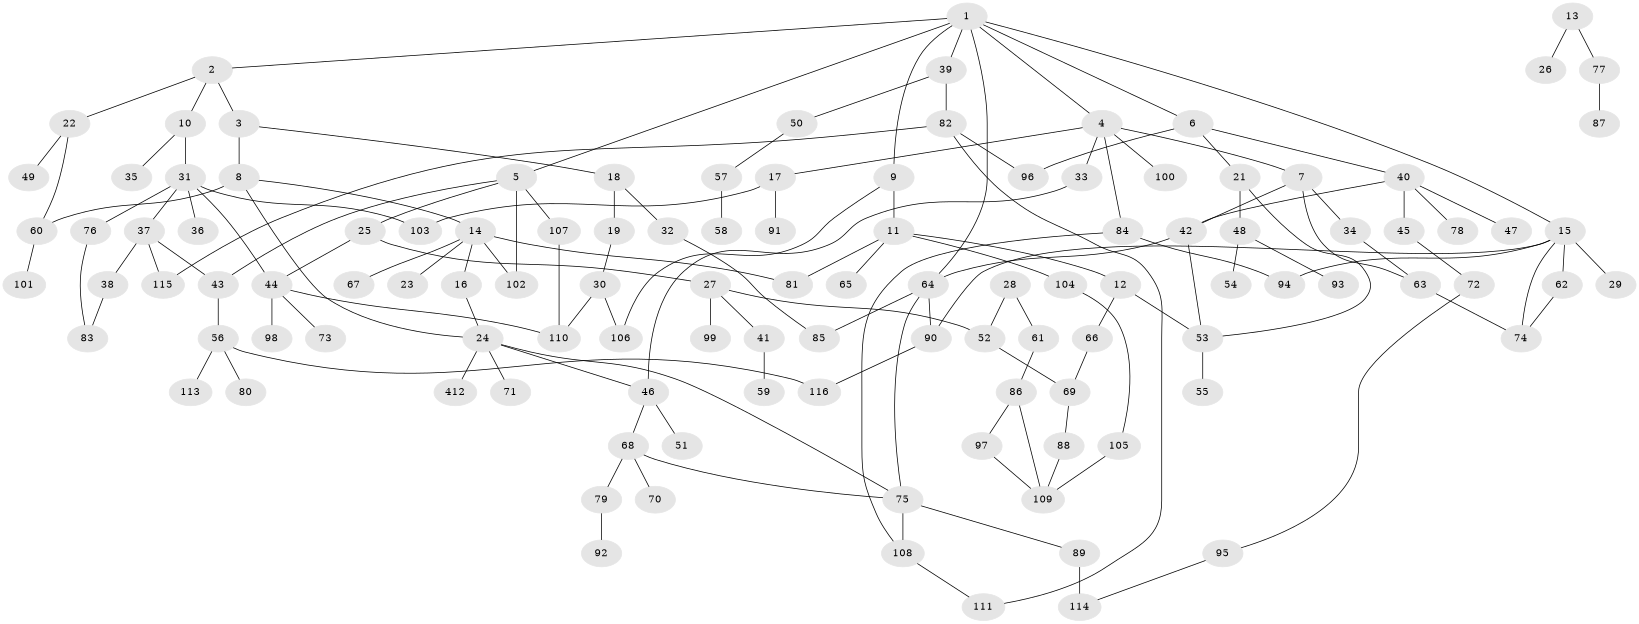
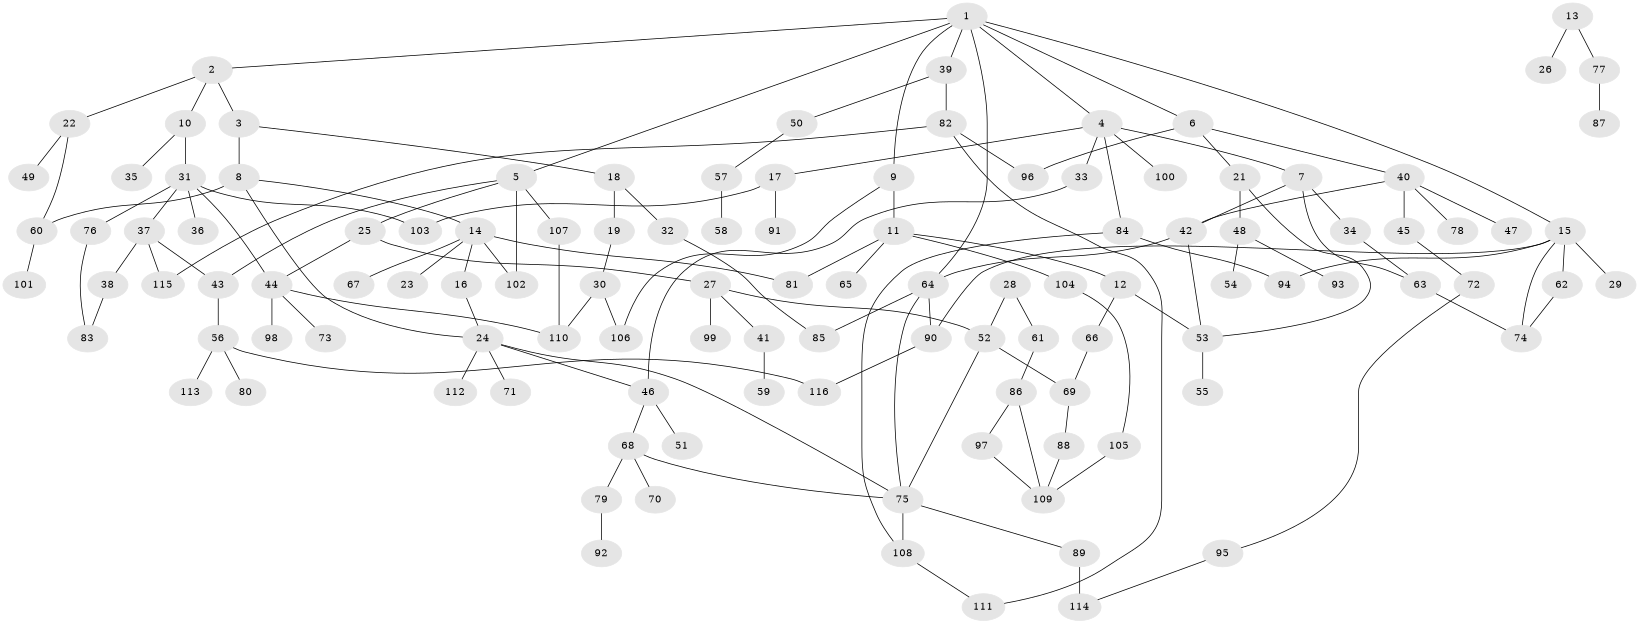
(455, 392) -> (455, 392)
none -> (944, 419)
